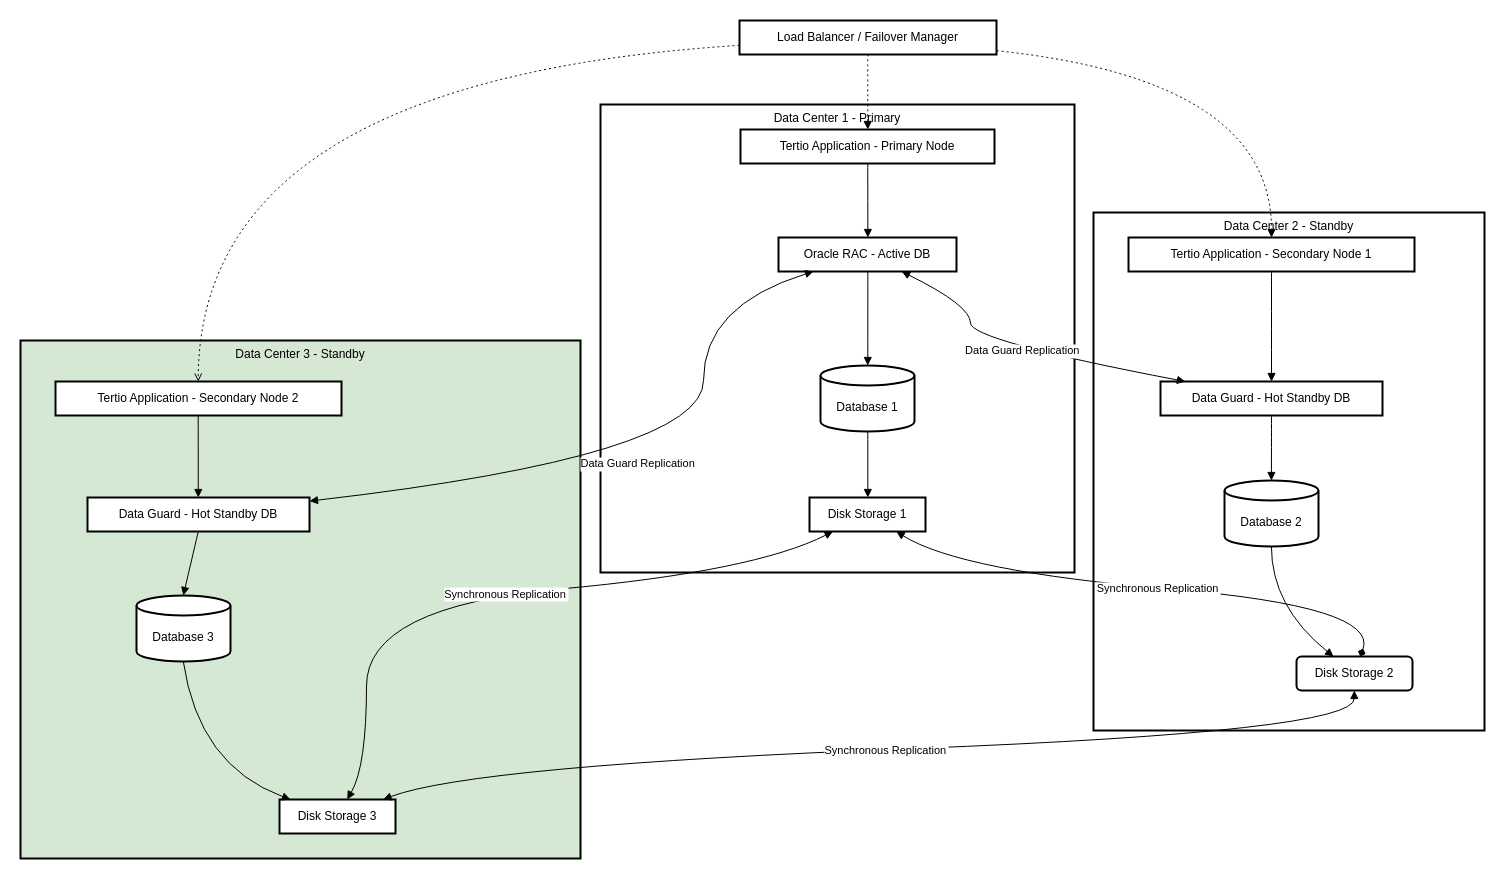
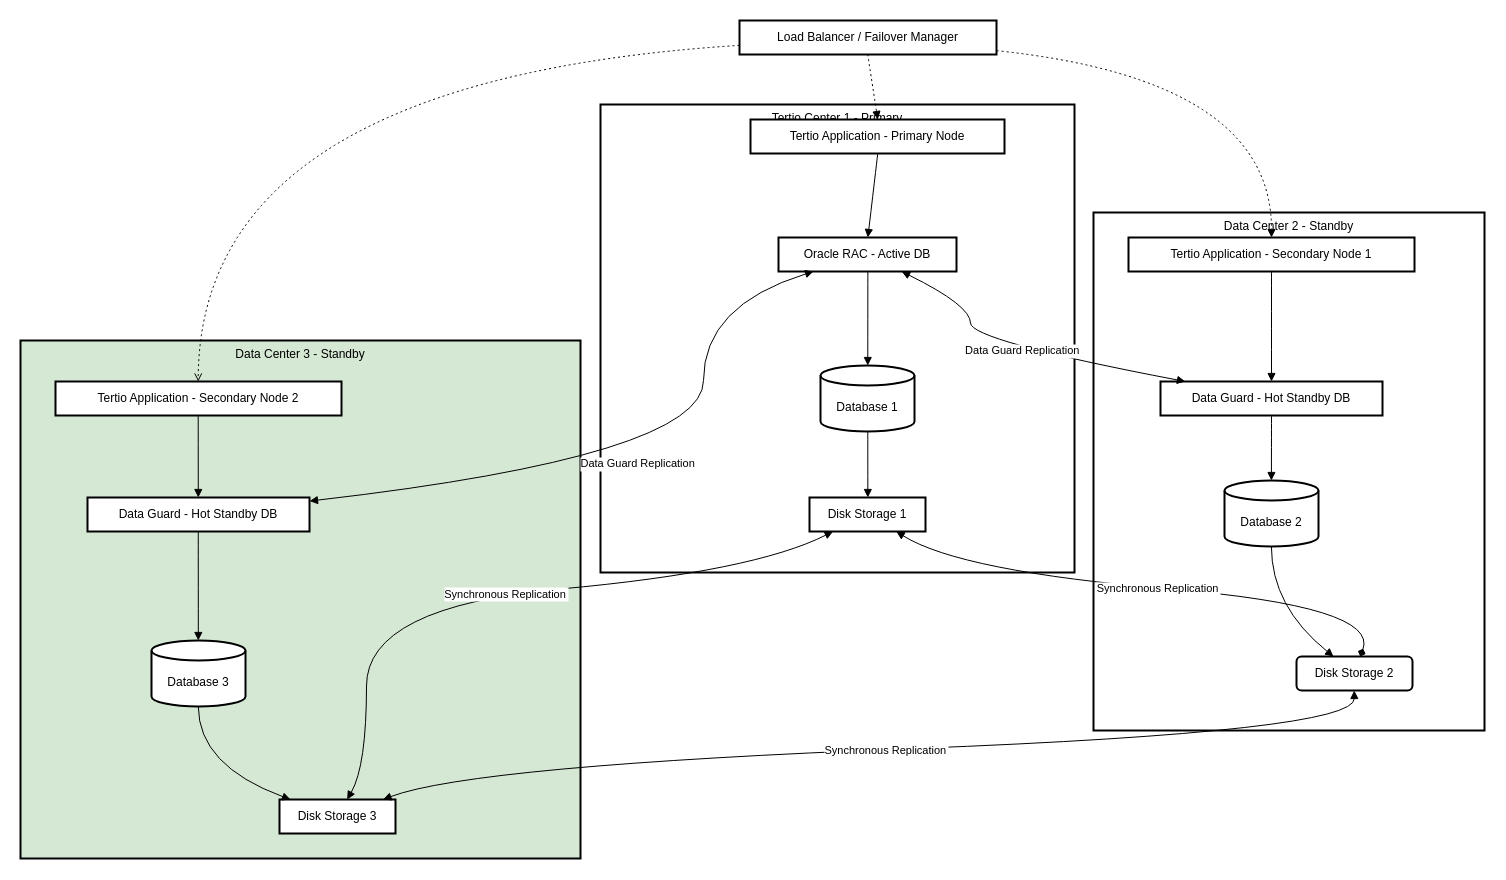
(838, 119) -> (838, 119)
(868, 147) -> (878, 137)
(184, 629) -> (199, 674)
